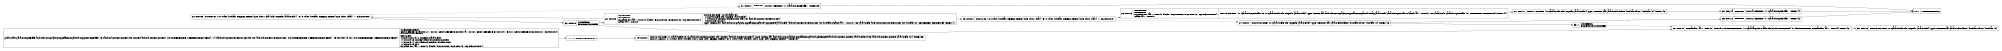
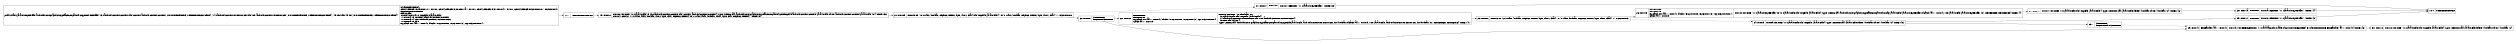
(488, 18) -> (890, 15)
